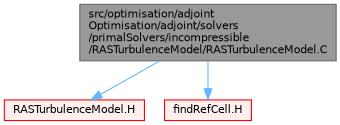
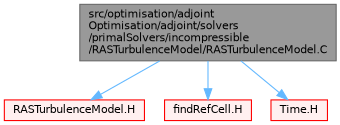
none -> (299, 110)
